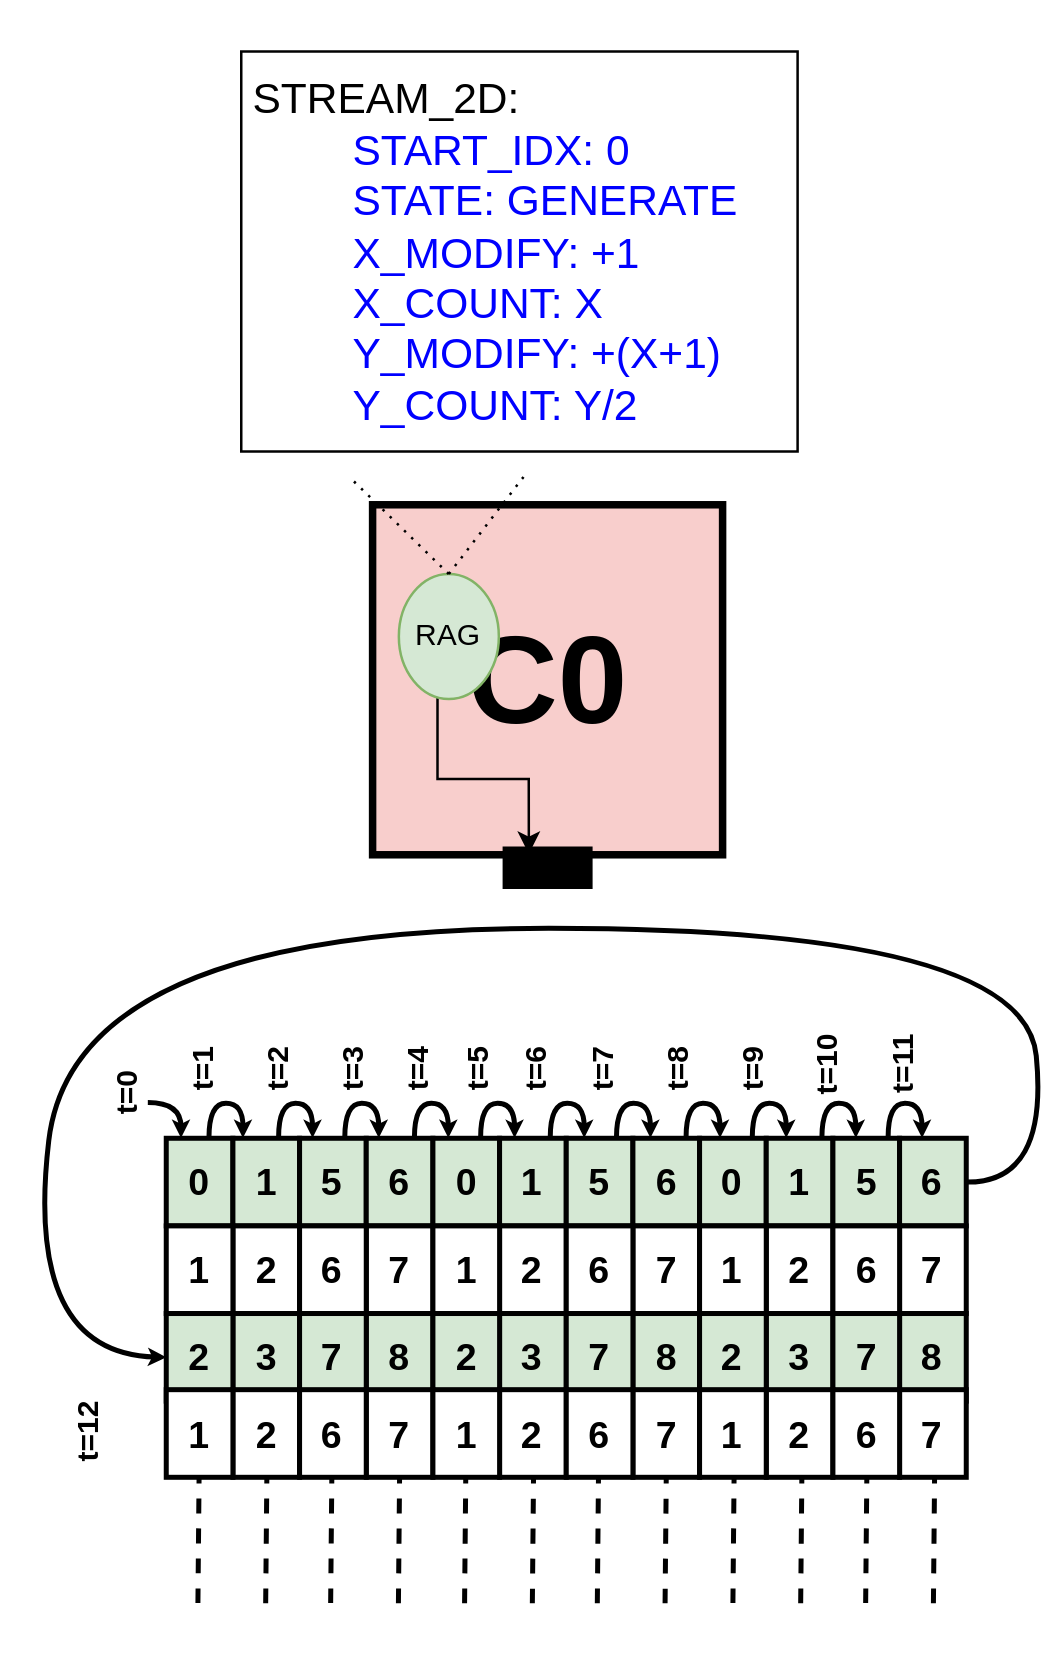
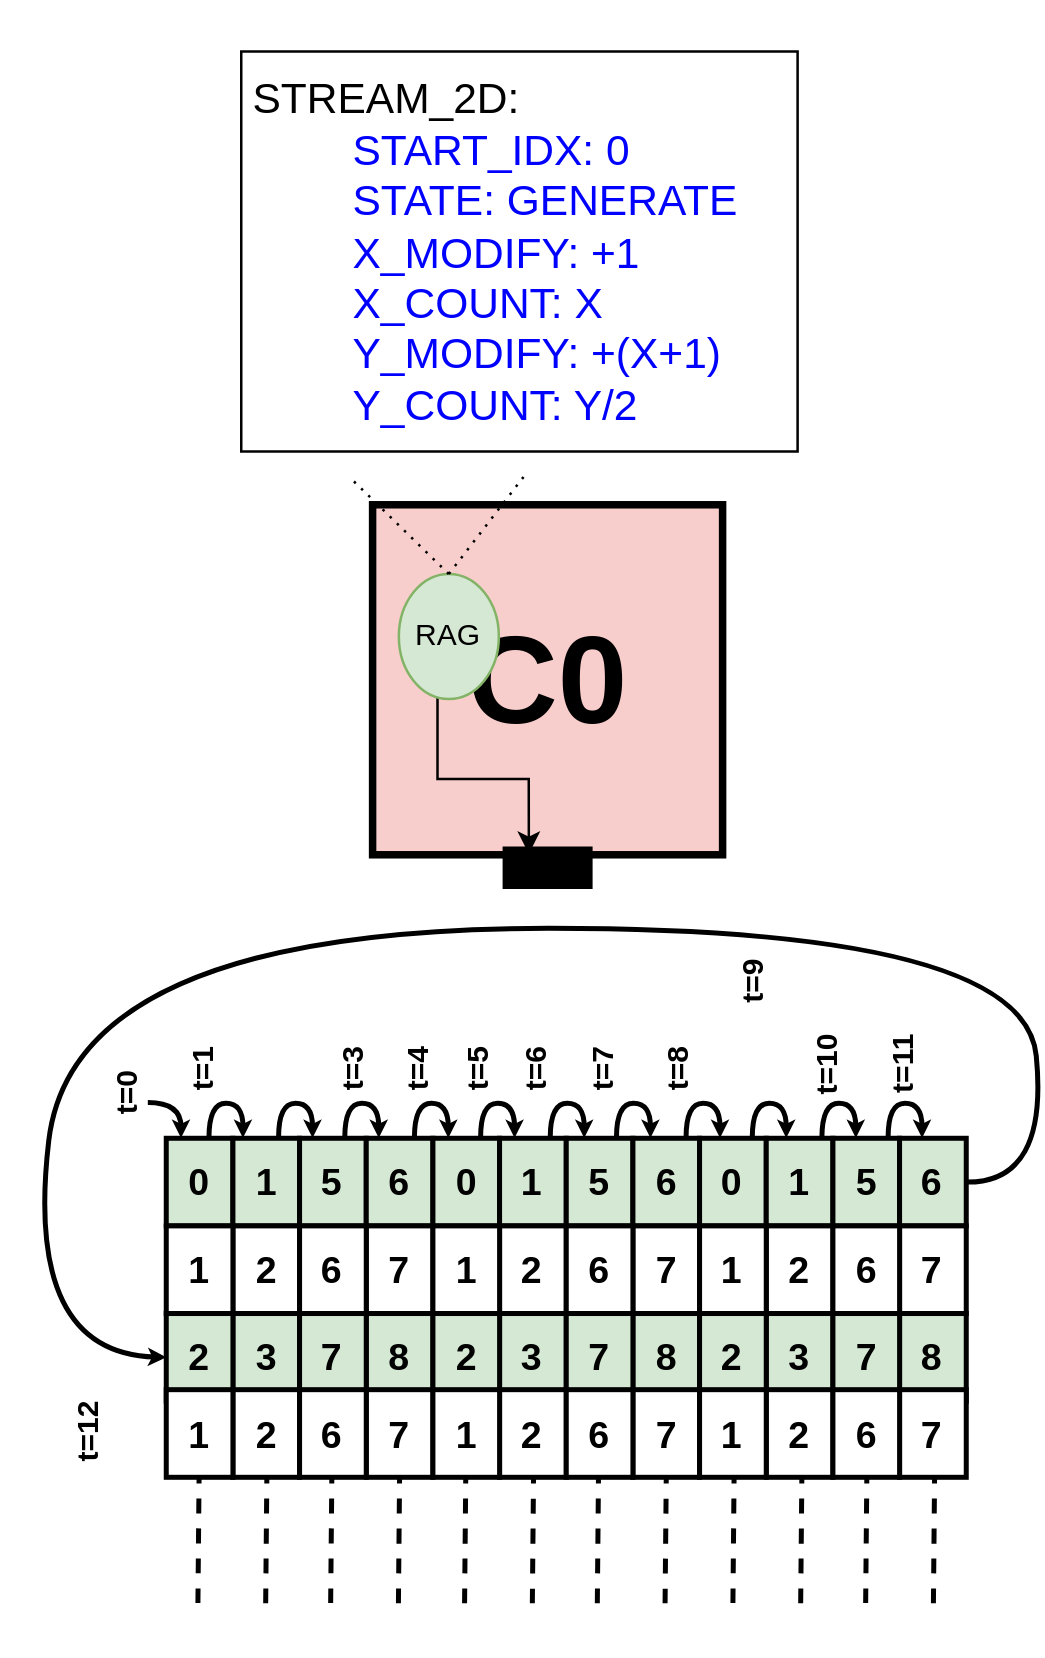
(279, 1070) -> none
(754, 1070) -> (754, 983)
